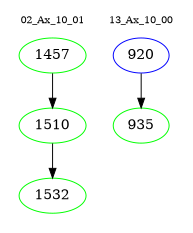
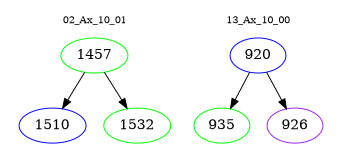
(53, 126) -> (53, 126)
none -> (295, 126)
(53, 156) -> (113, 86)
